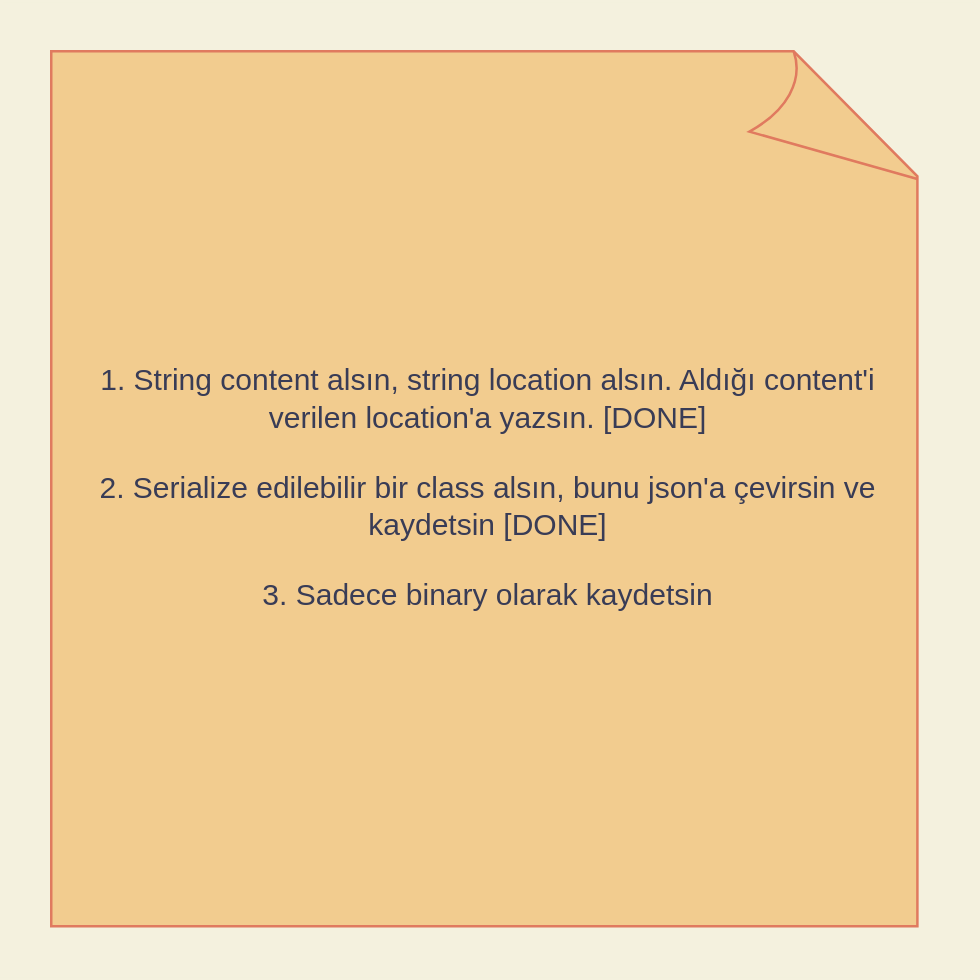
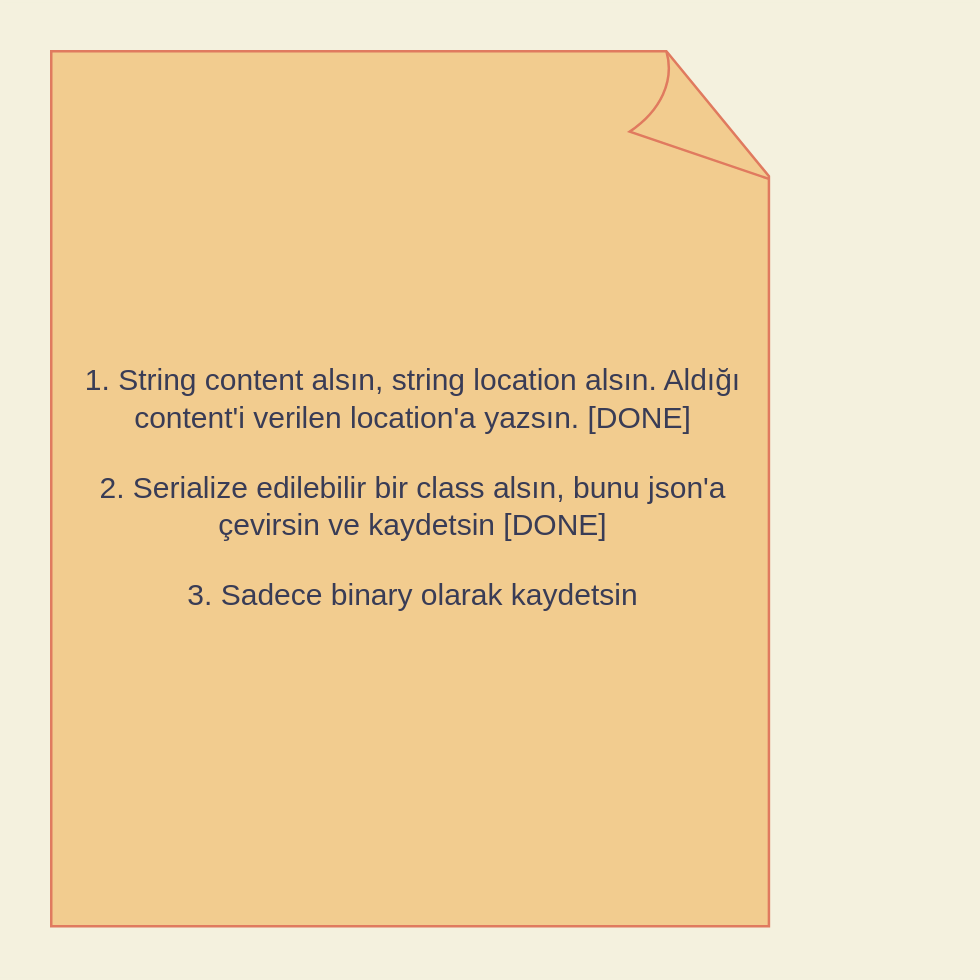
(489, 489) -> (414, 489)
